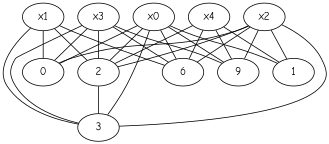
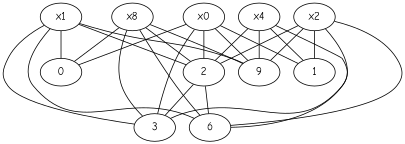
(98, 17) -> (132, 17)
(183, 42) -> none
(168, 45) -> (207, 100)
none -> (179, 45)
